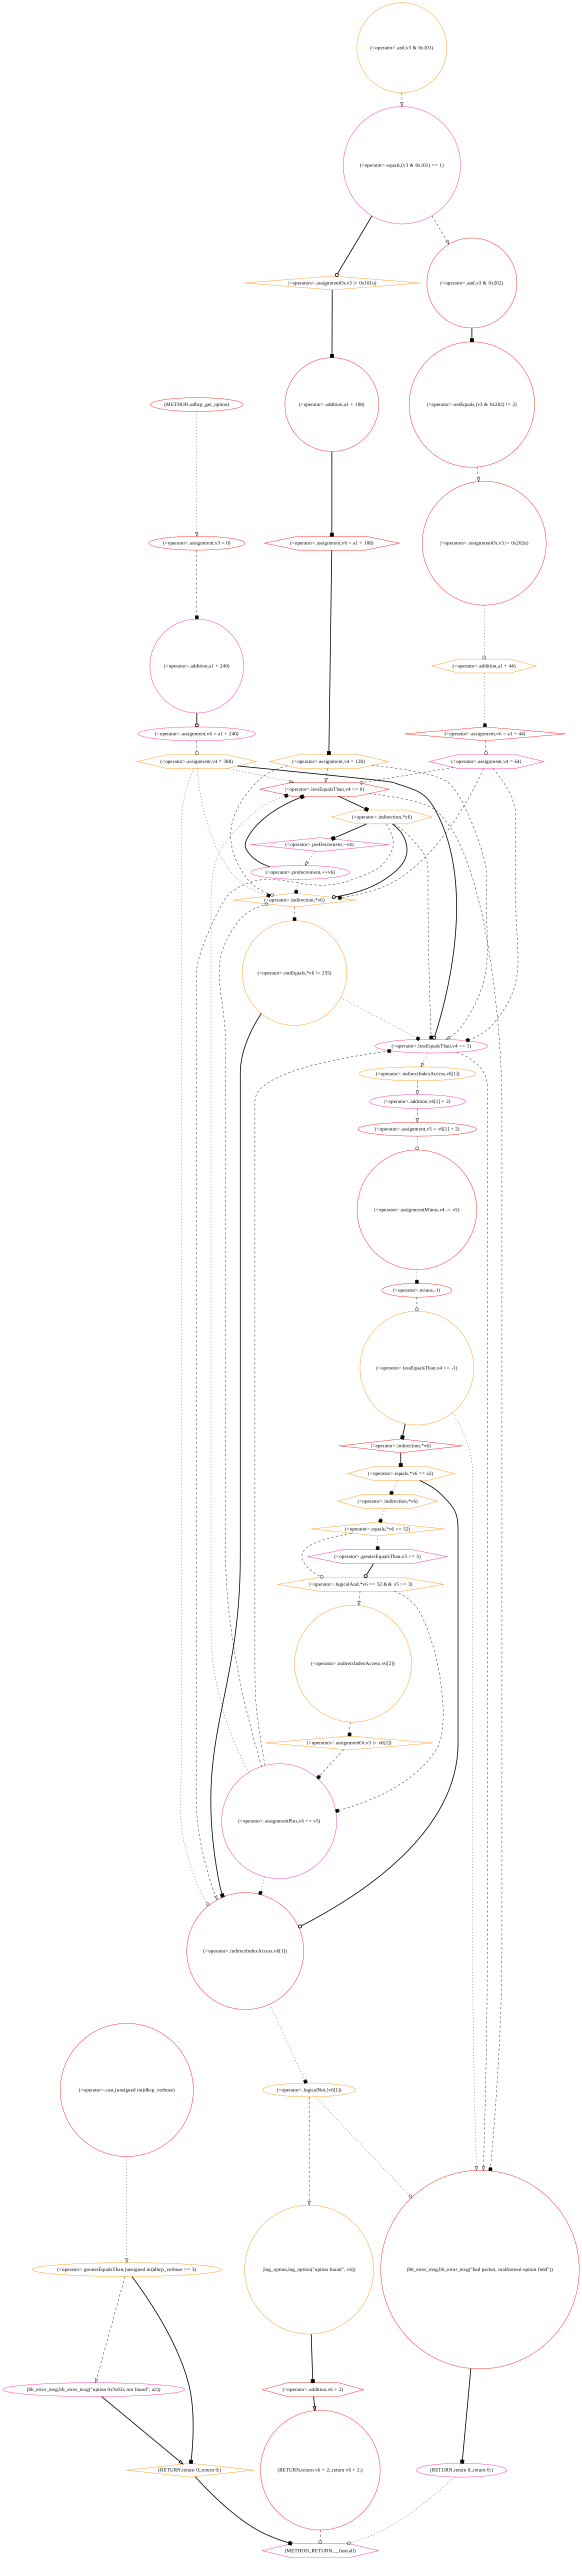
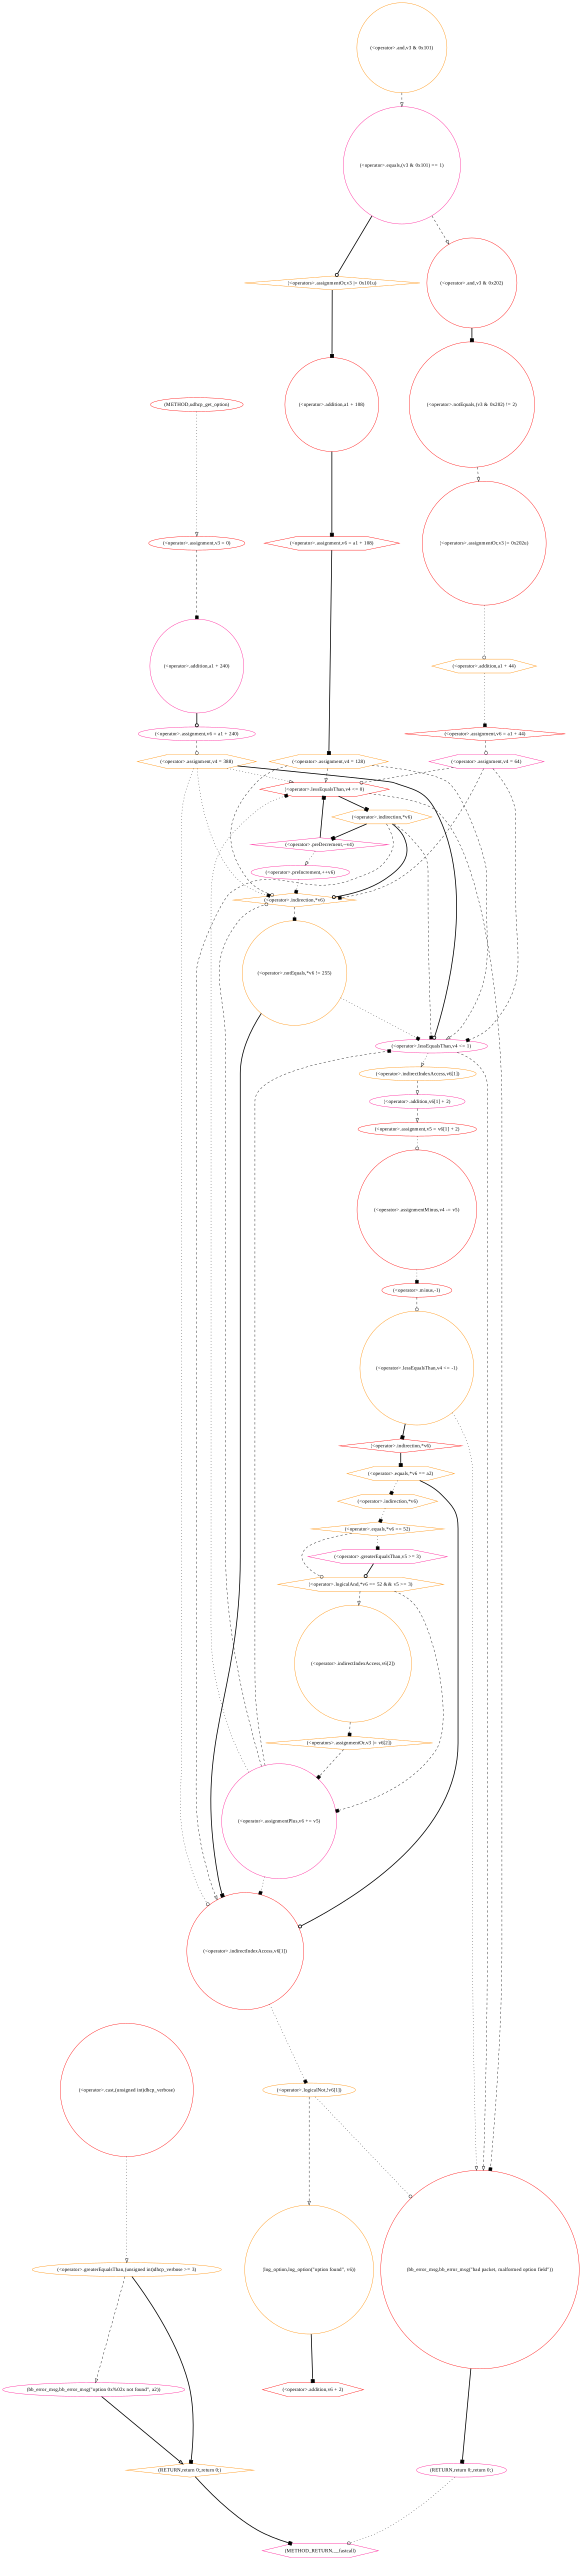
(255, 828) -> (322, 819)
(320, 2470) -> none
